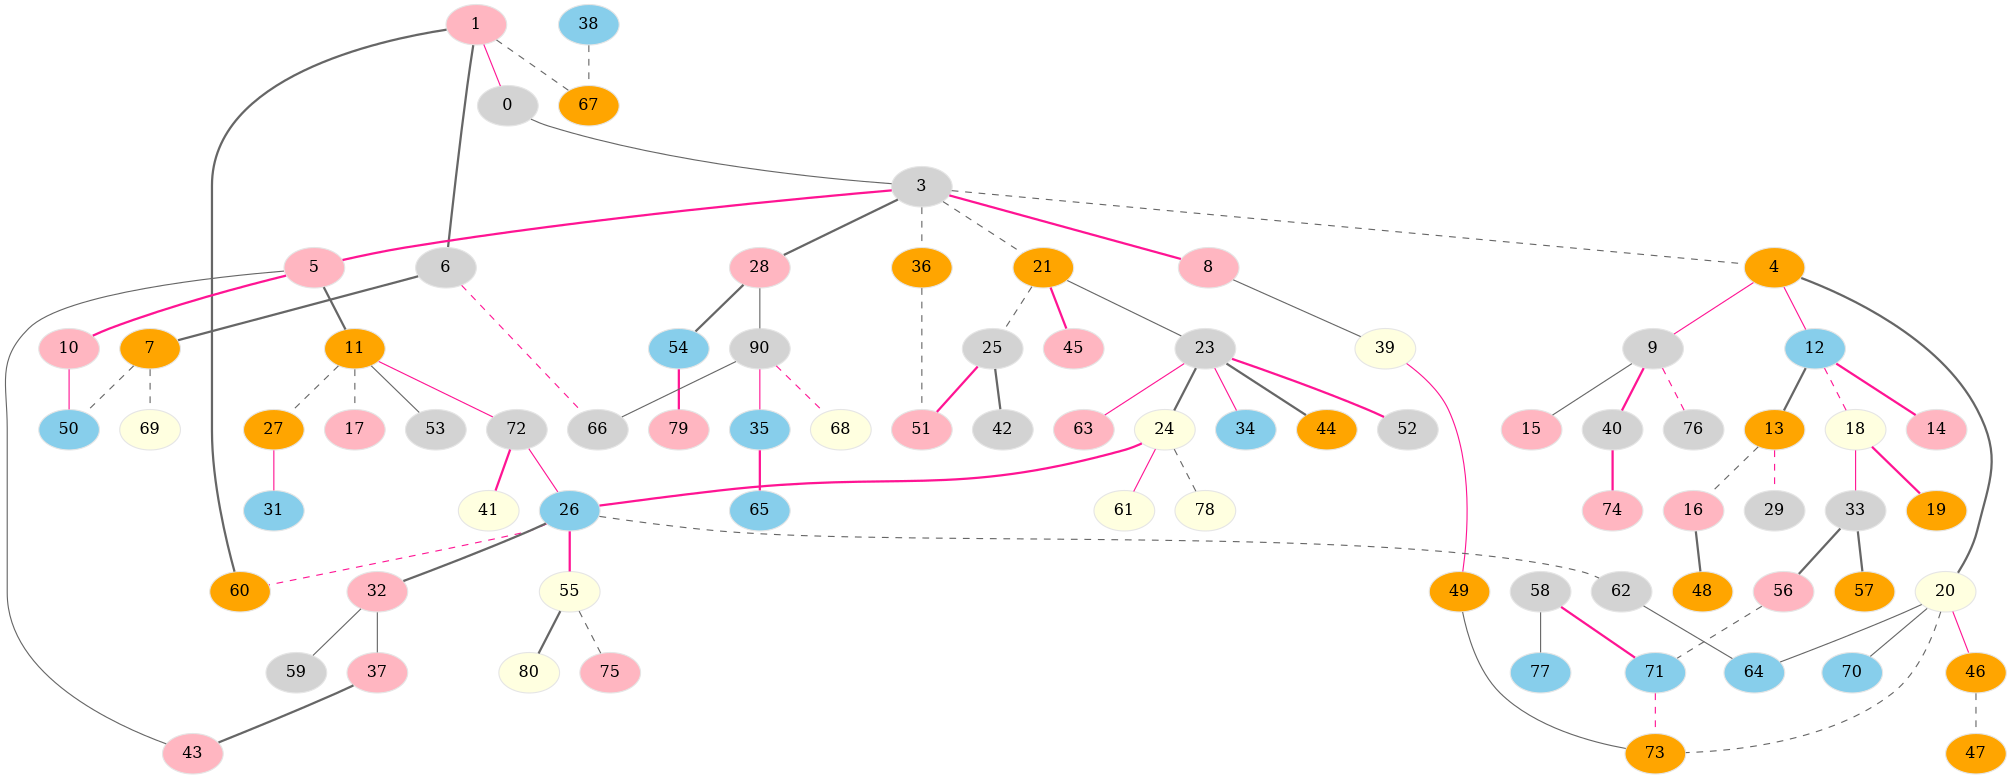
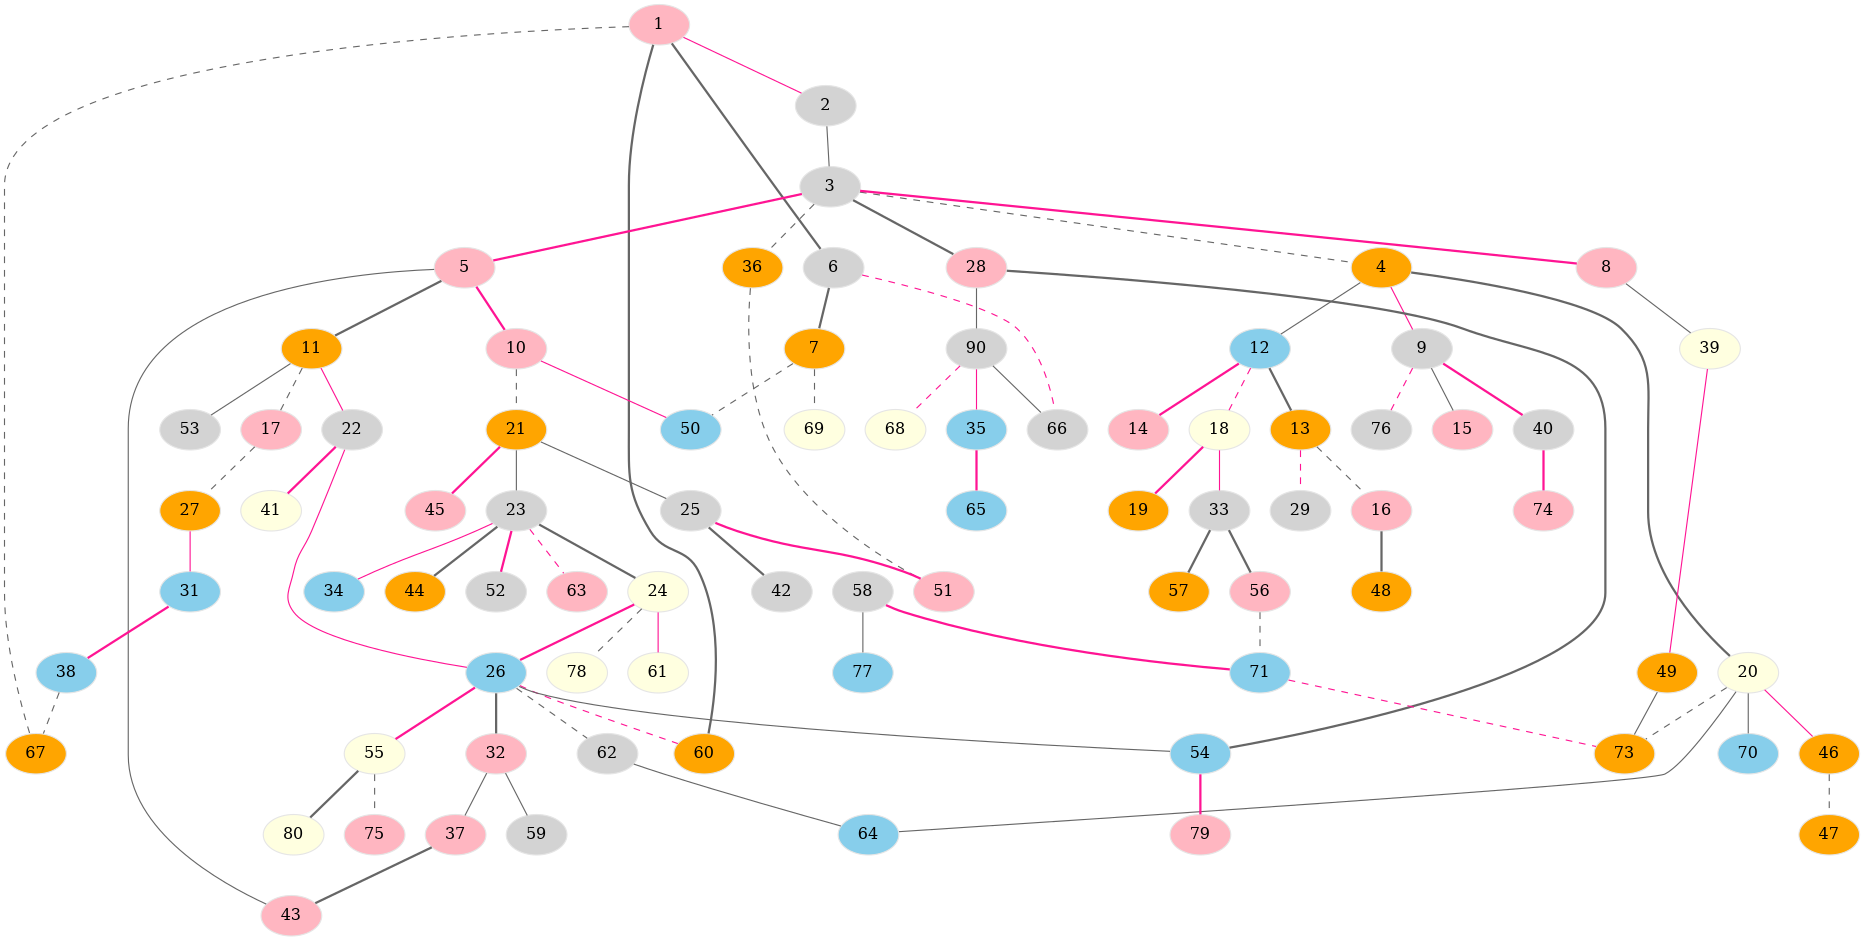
(508, 106) -> (826, 106)
(983, 227) -> (516, 389)
(1018, 308) -> (604, 470)
(1795, 308) -> (1321, 308)
(314, 389) -> (231, 470)
(1144, 389) -> (547, 551)
(517, 430) -> (352, 430)
none -> (136, 627)
none -> (843, 732)
